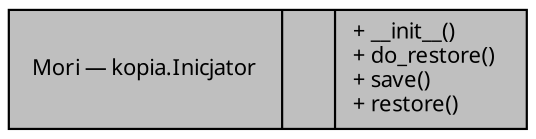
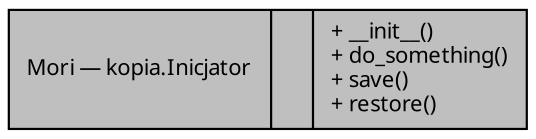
(424, 56) -> (420, 56)
